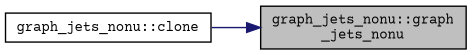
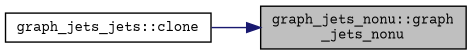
(108, 28) -> (108, 28)
